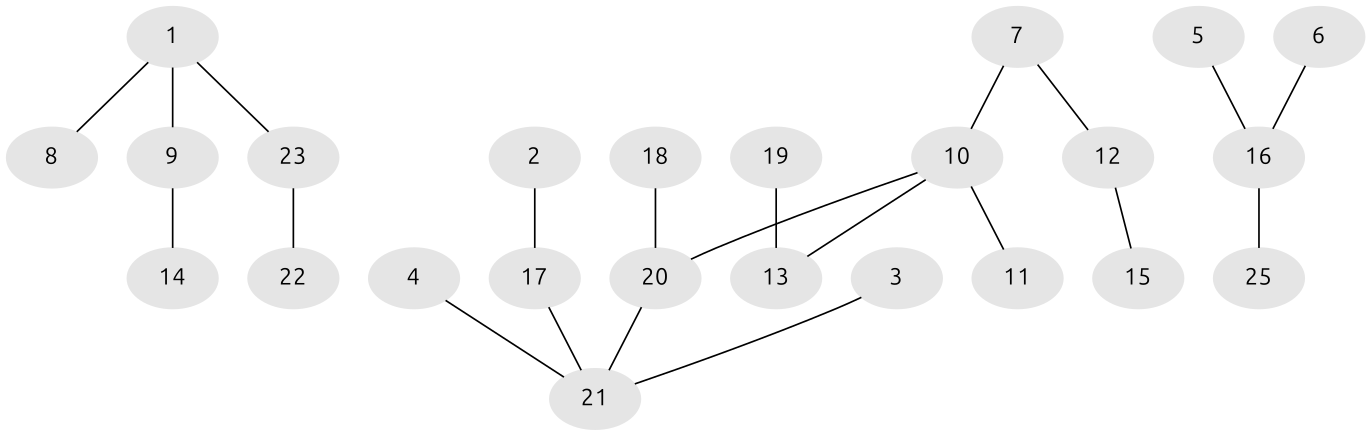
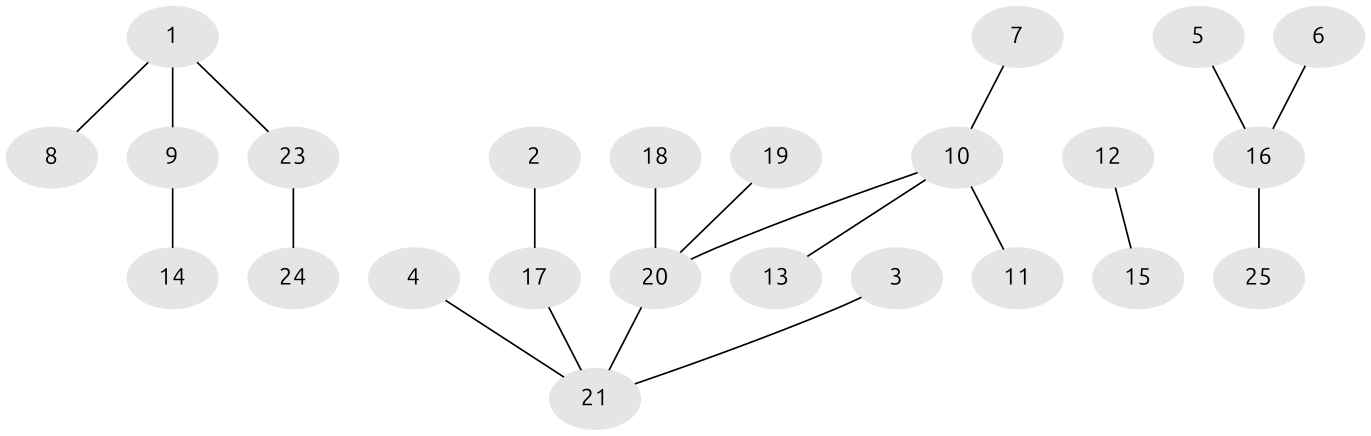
(1063, 97) -> none
(776, 212) -> (716, 218)
(293, 278) -> (293, 278)
